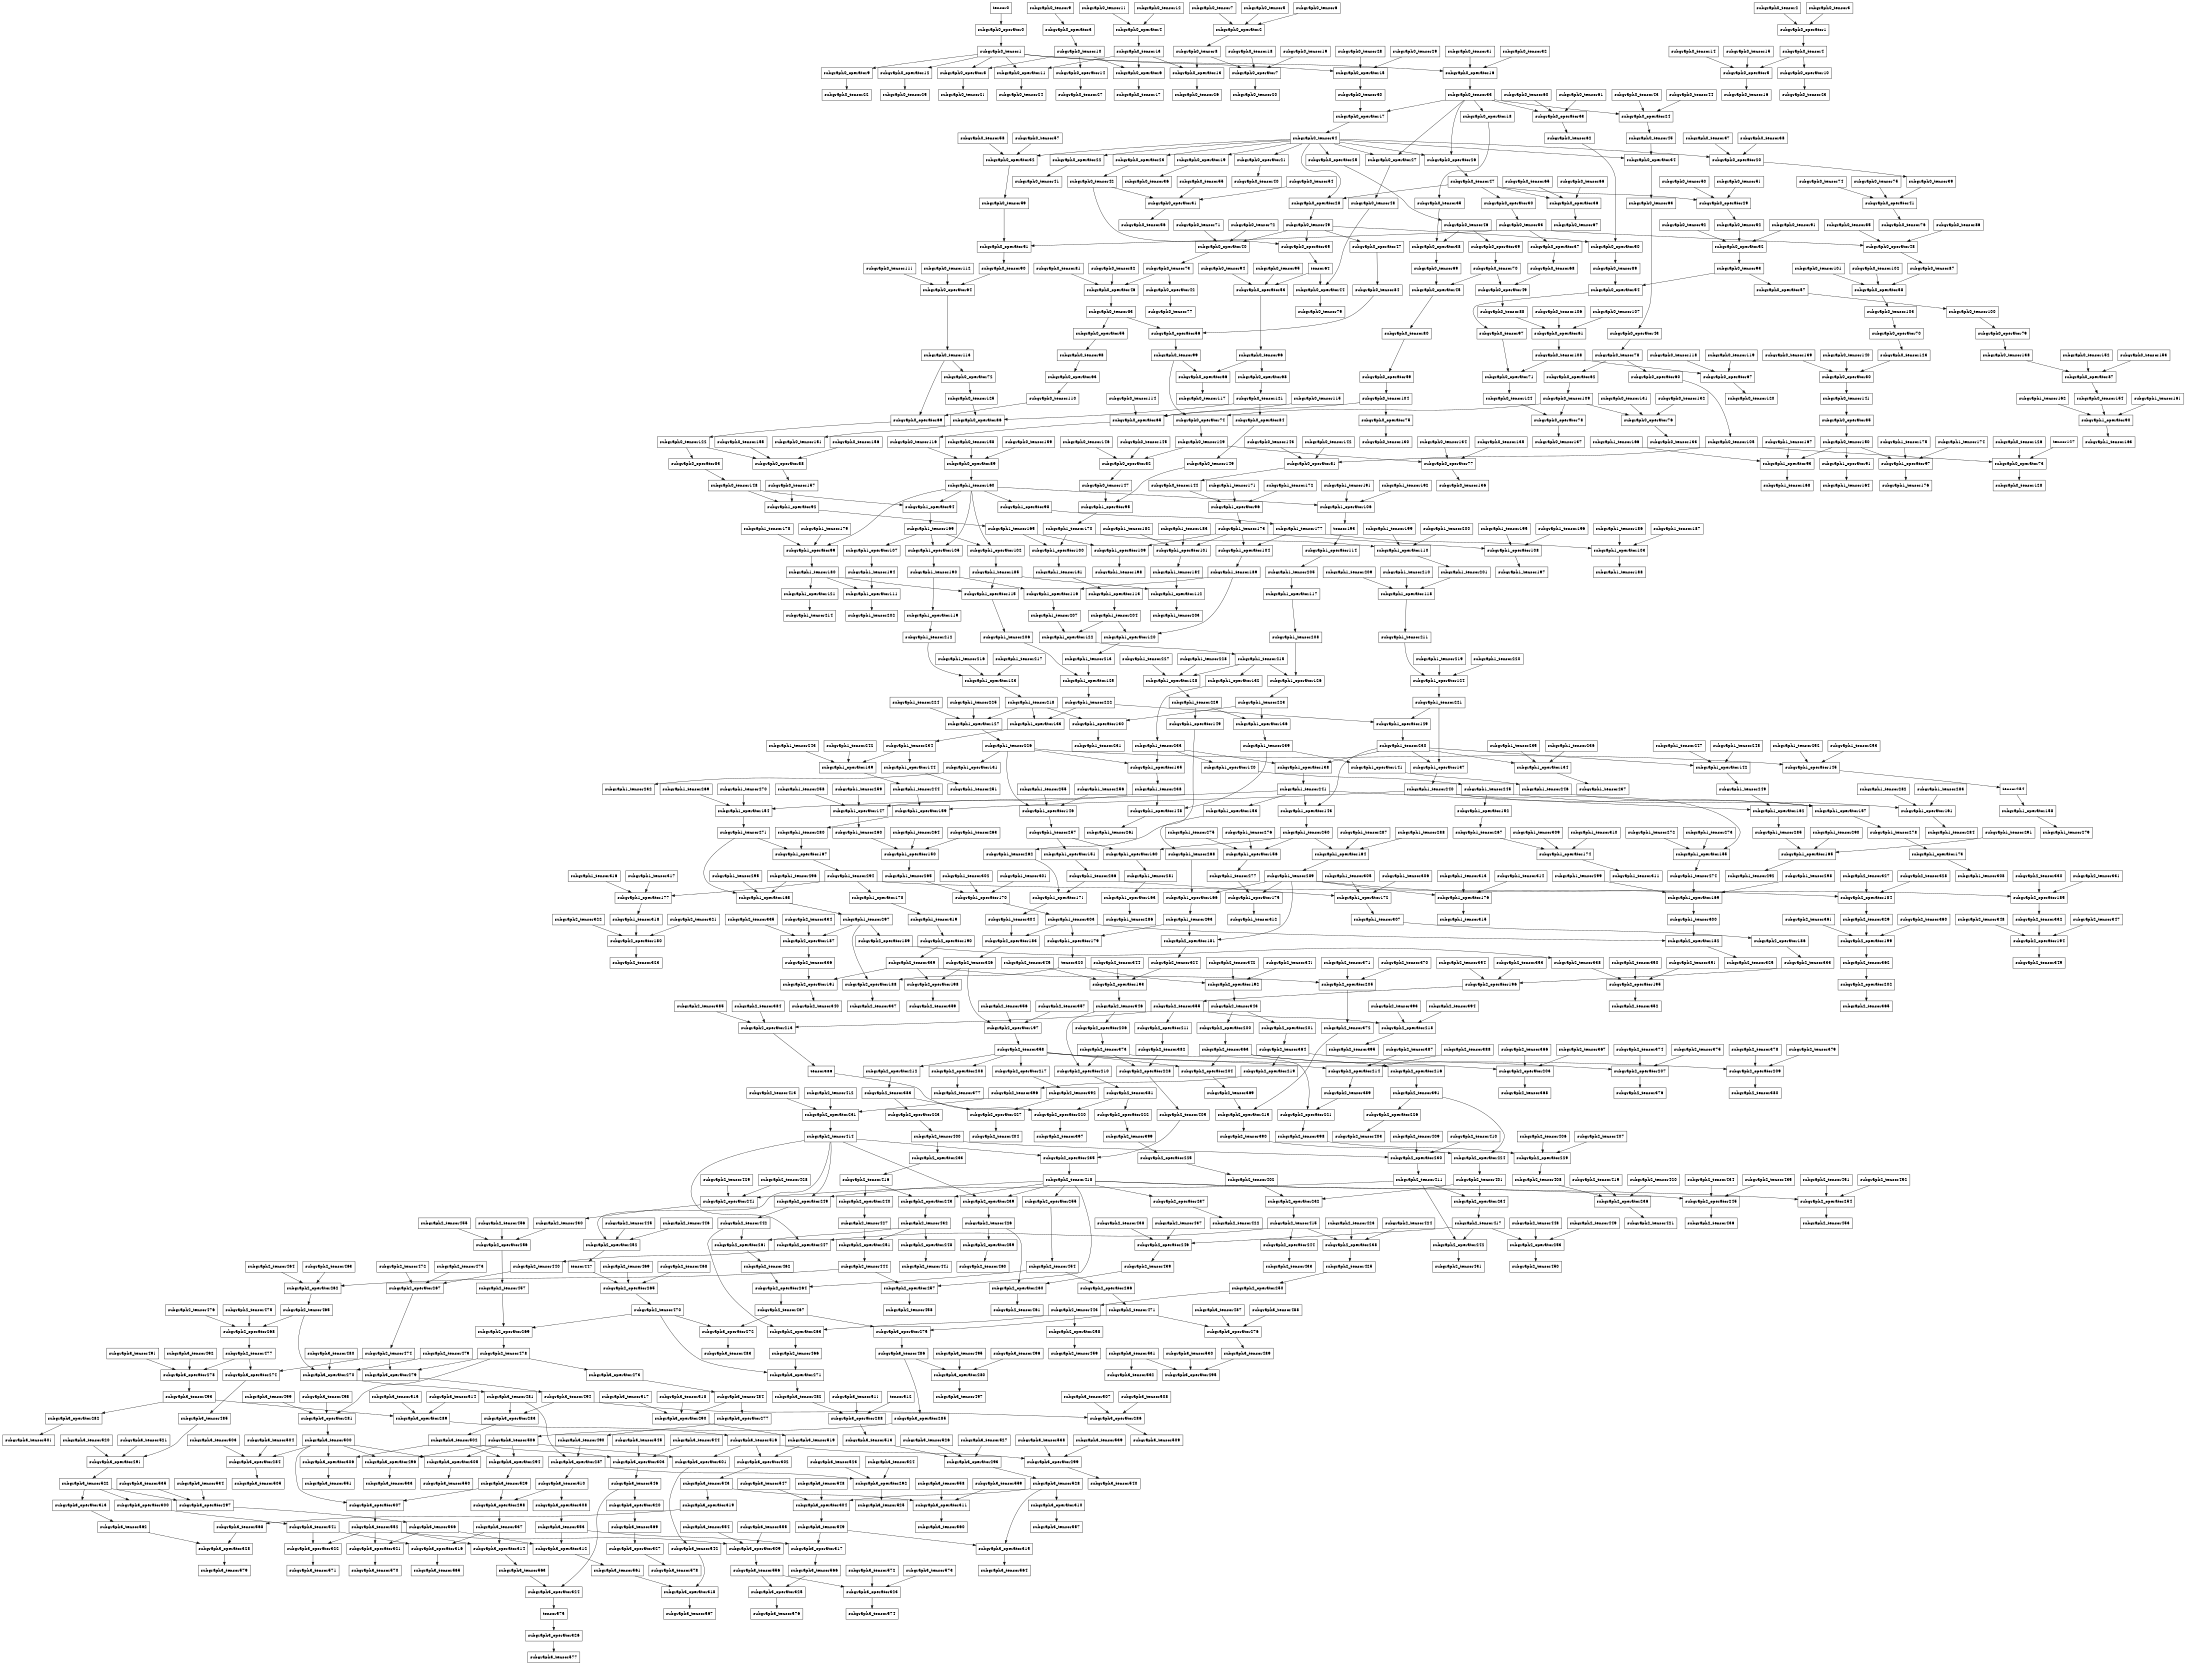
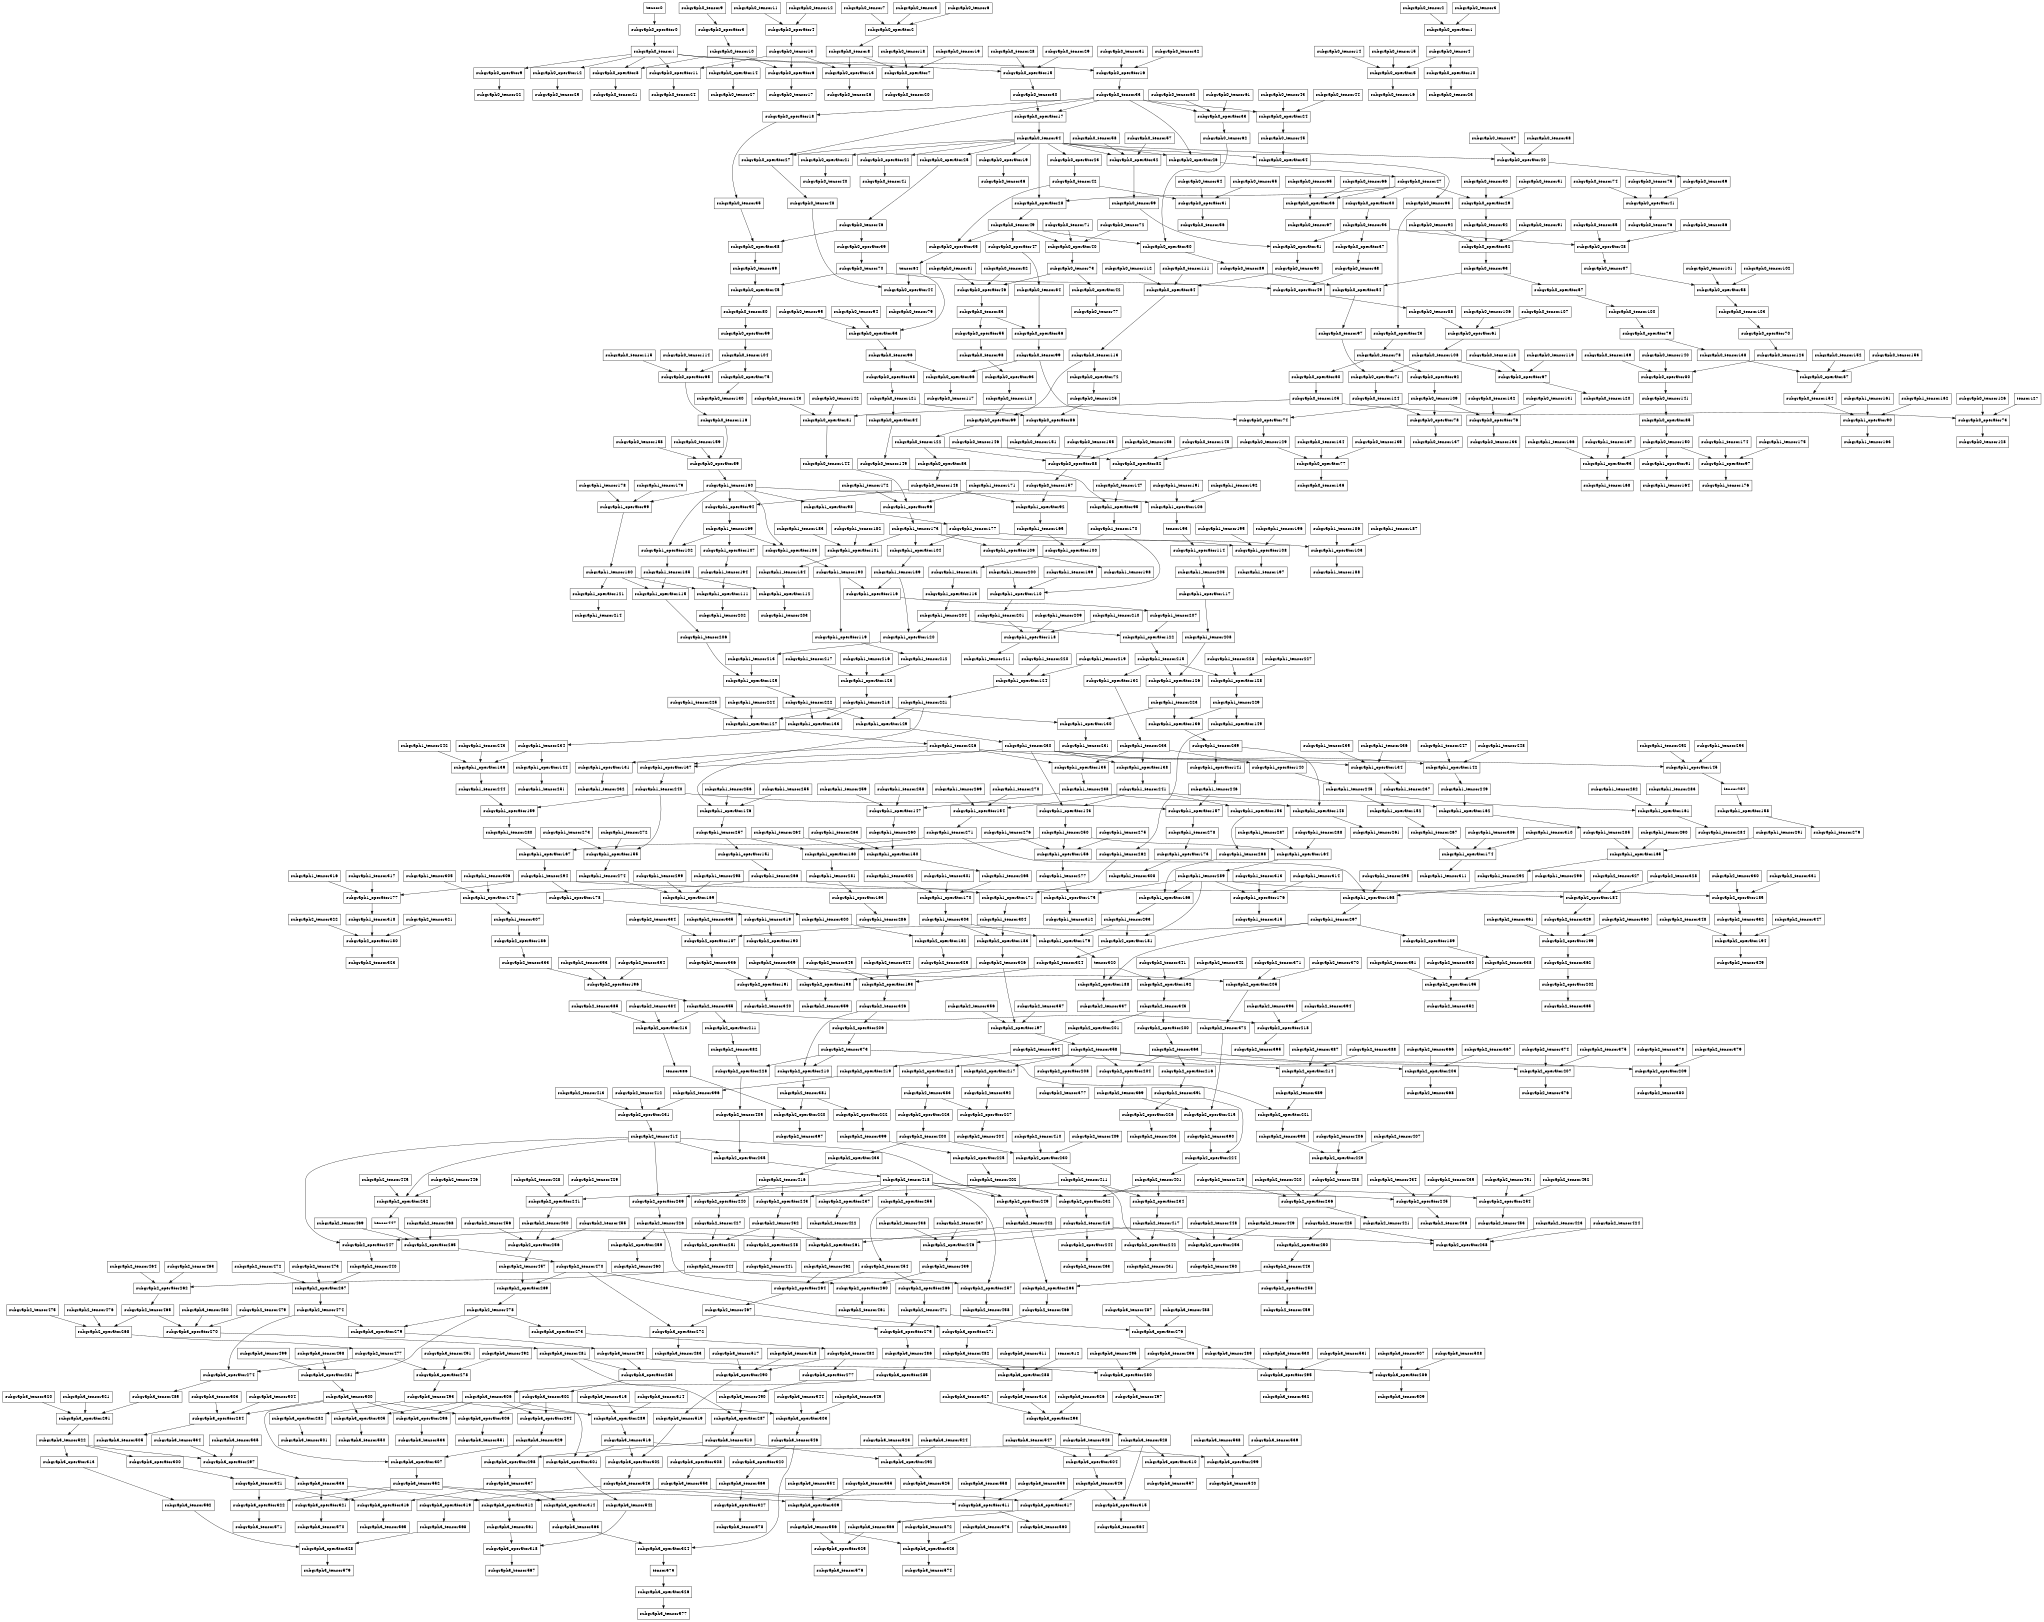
(1350, 1254) -> (1393, 1234)
(1132, 1363) -> (1286, 1385)
(728, 1473) -> (815, 1452)
